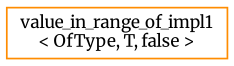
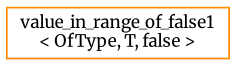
(117, 33) -> (118, 33)
